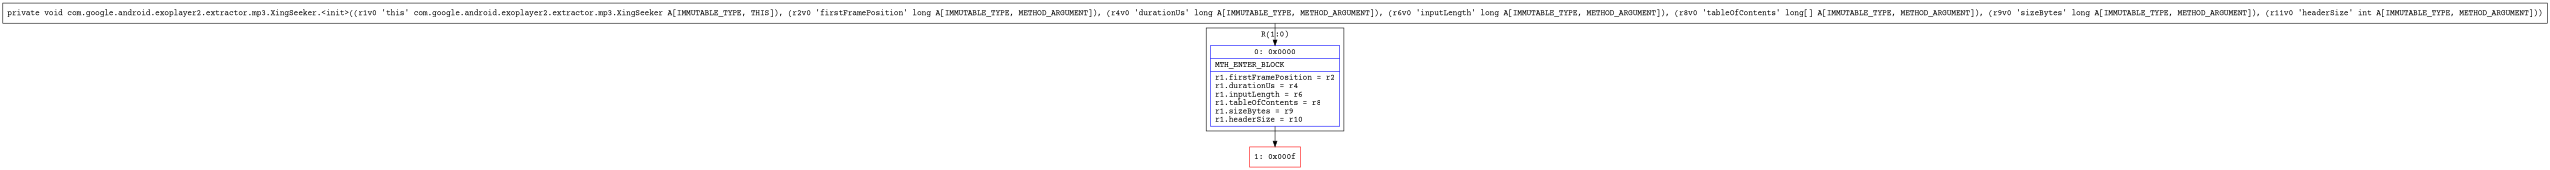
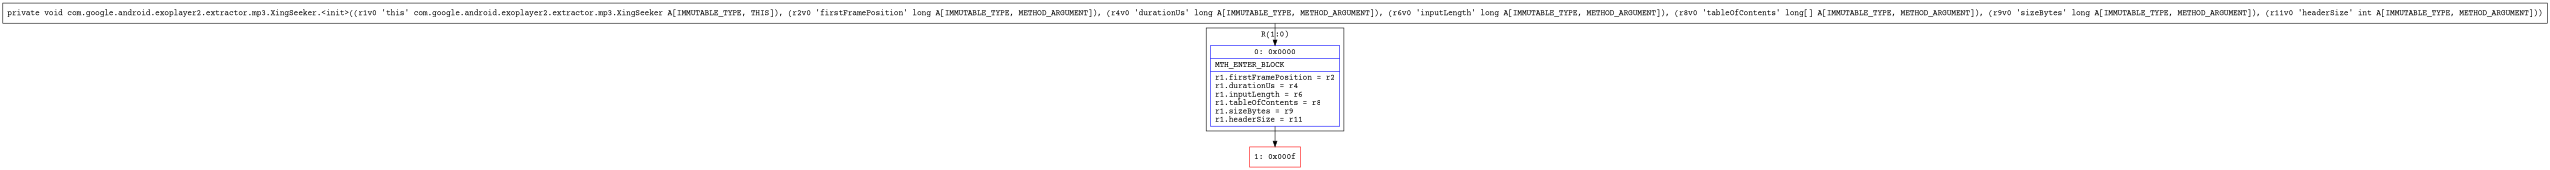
(1259, 120) -> (1259, 120)
